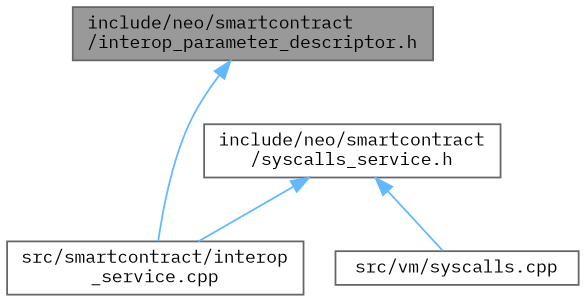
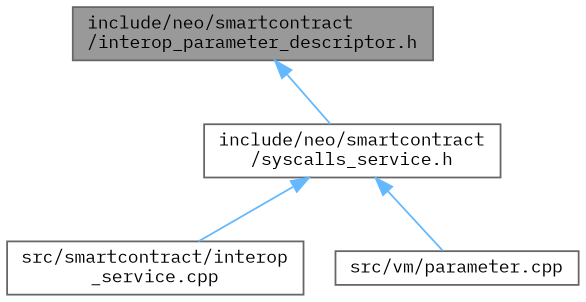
(178, 154) -> (309, 99)
(457, 268) -> (457, 268)
